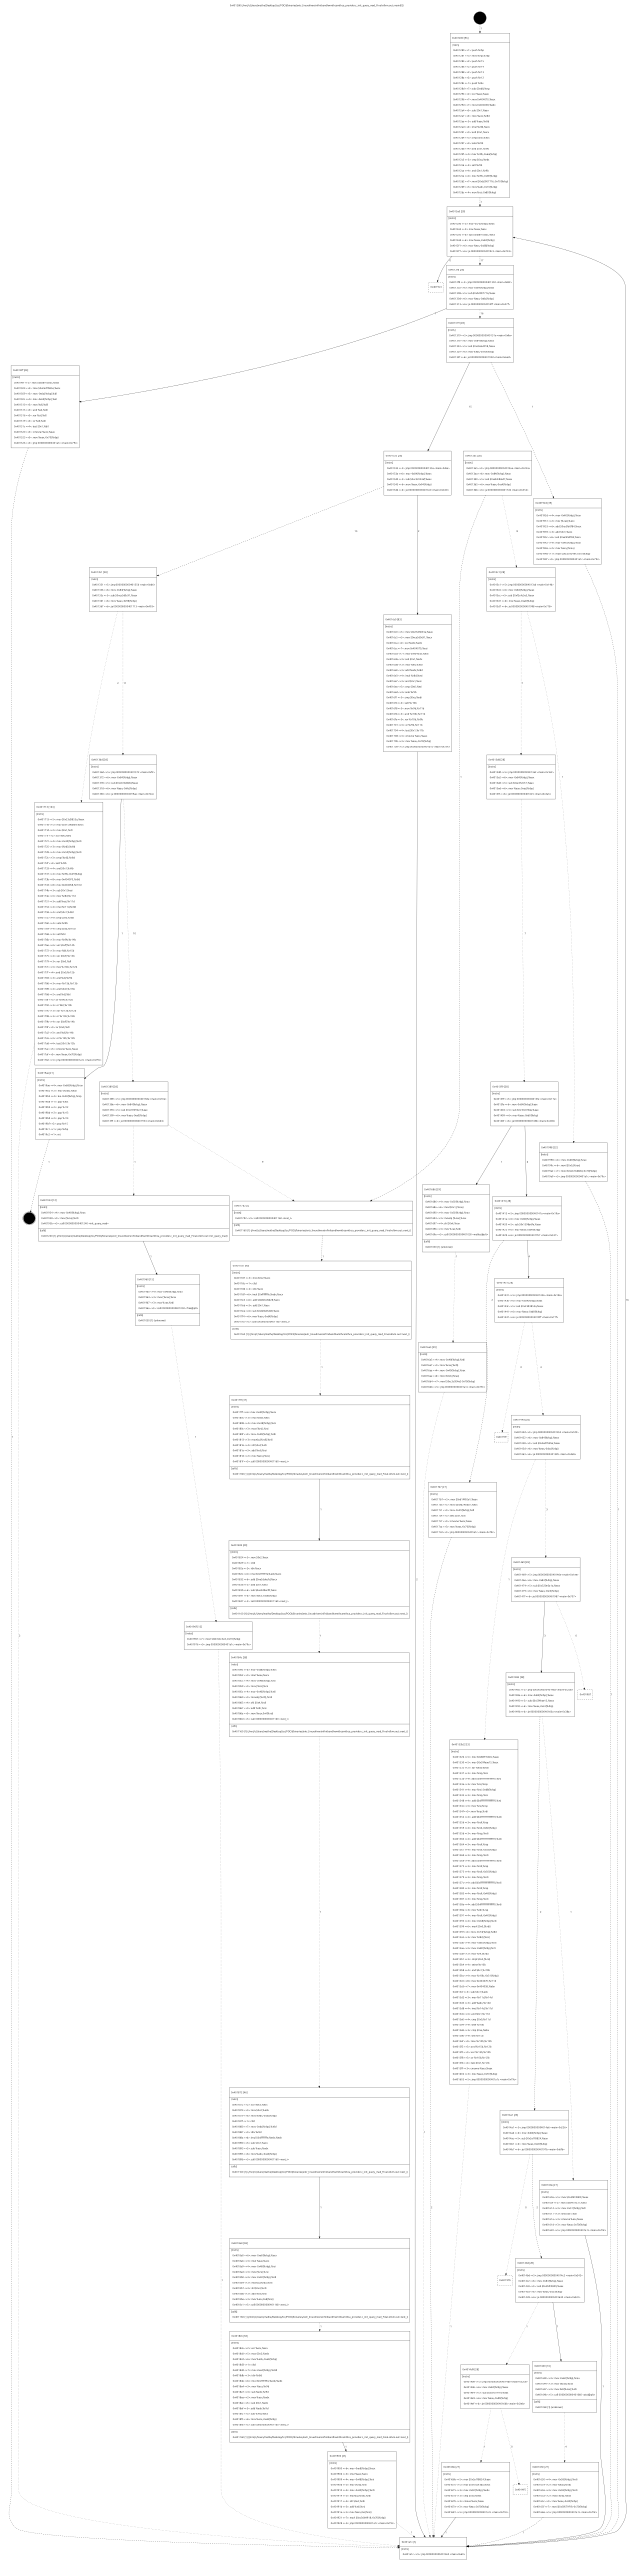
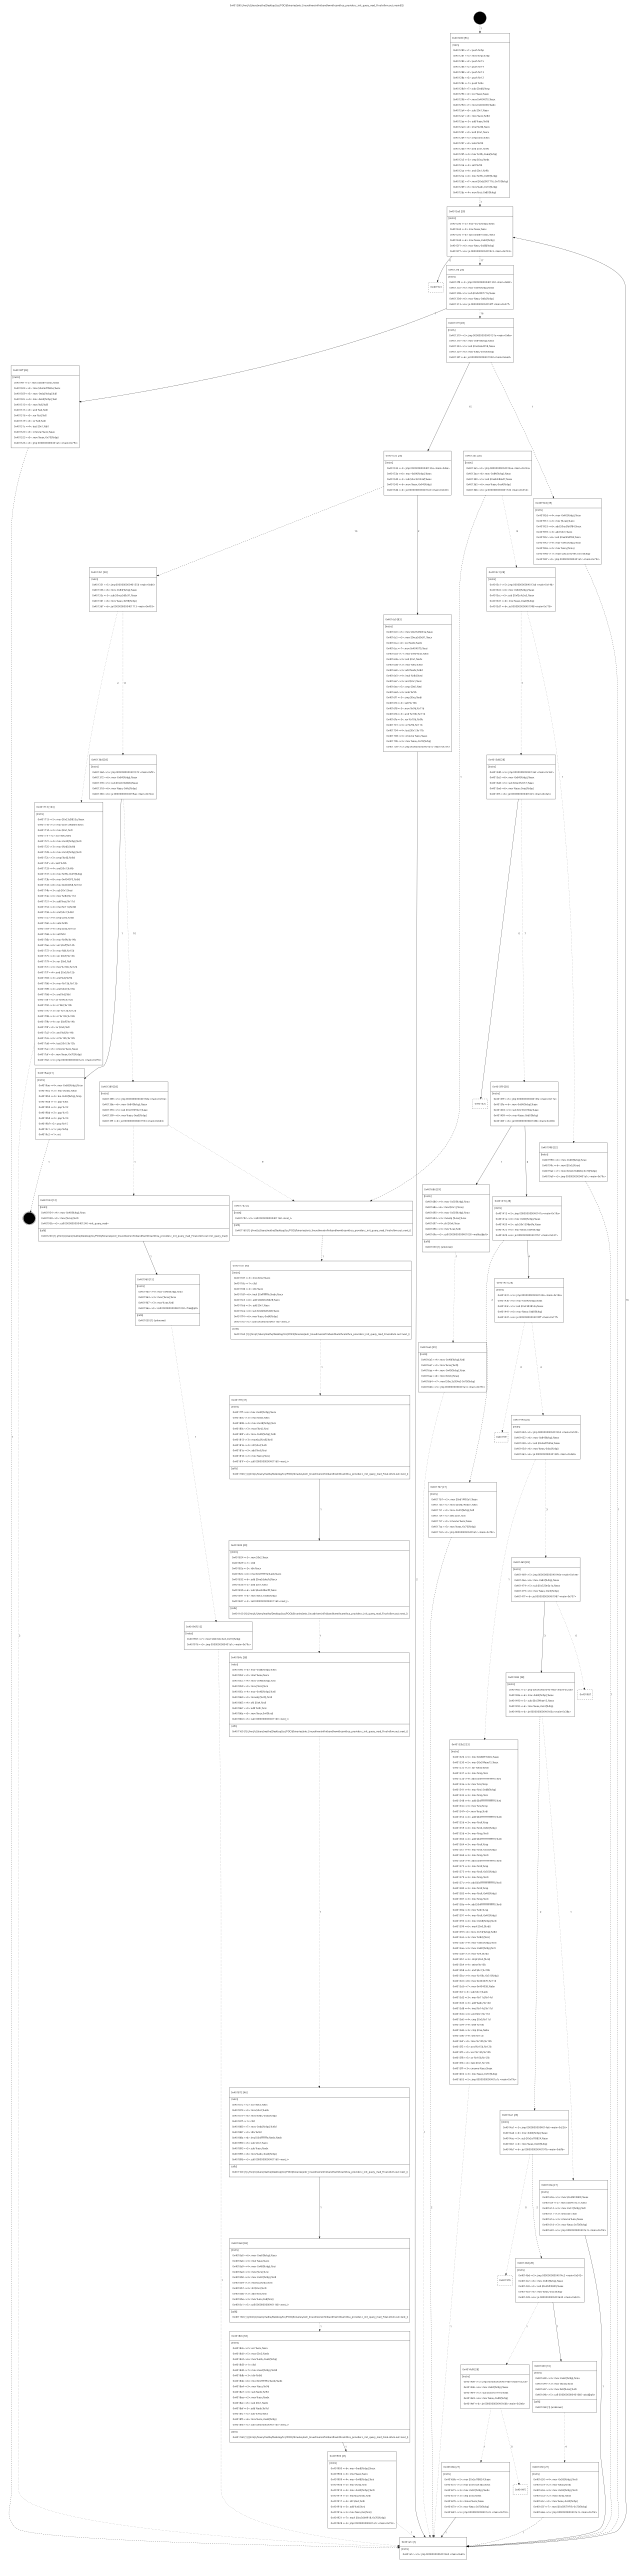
none -> (480, 1104)
